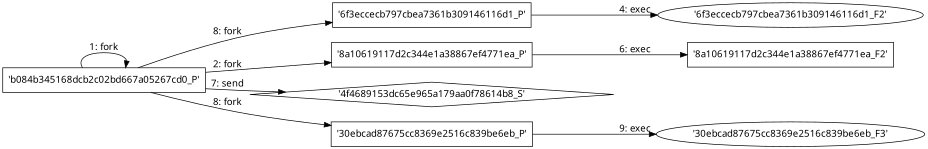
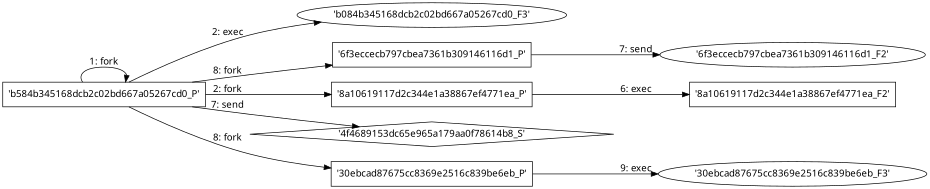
(635, 10) -> (636, 50)
none -> (432, 15)
(104, 80) -> (104, 94)
